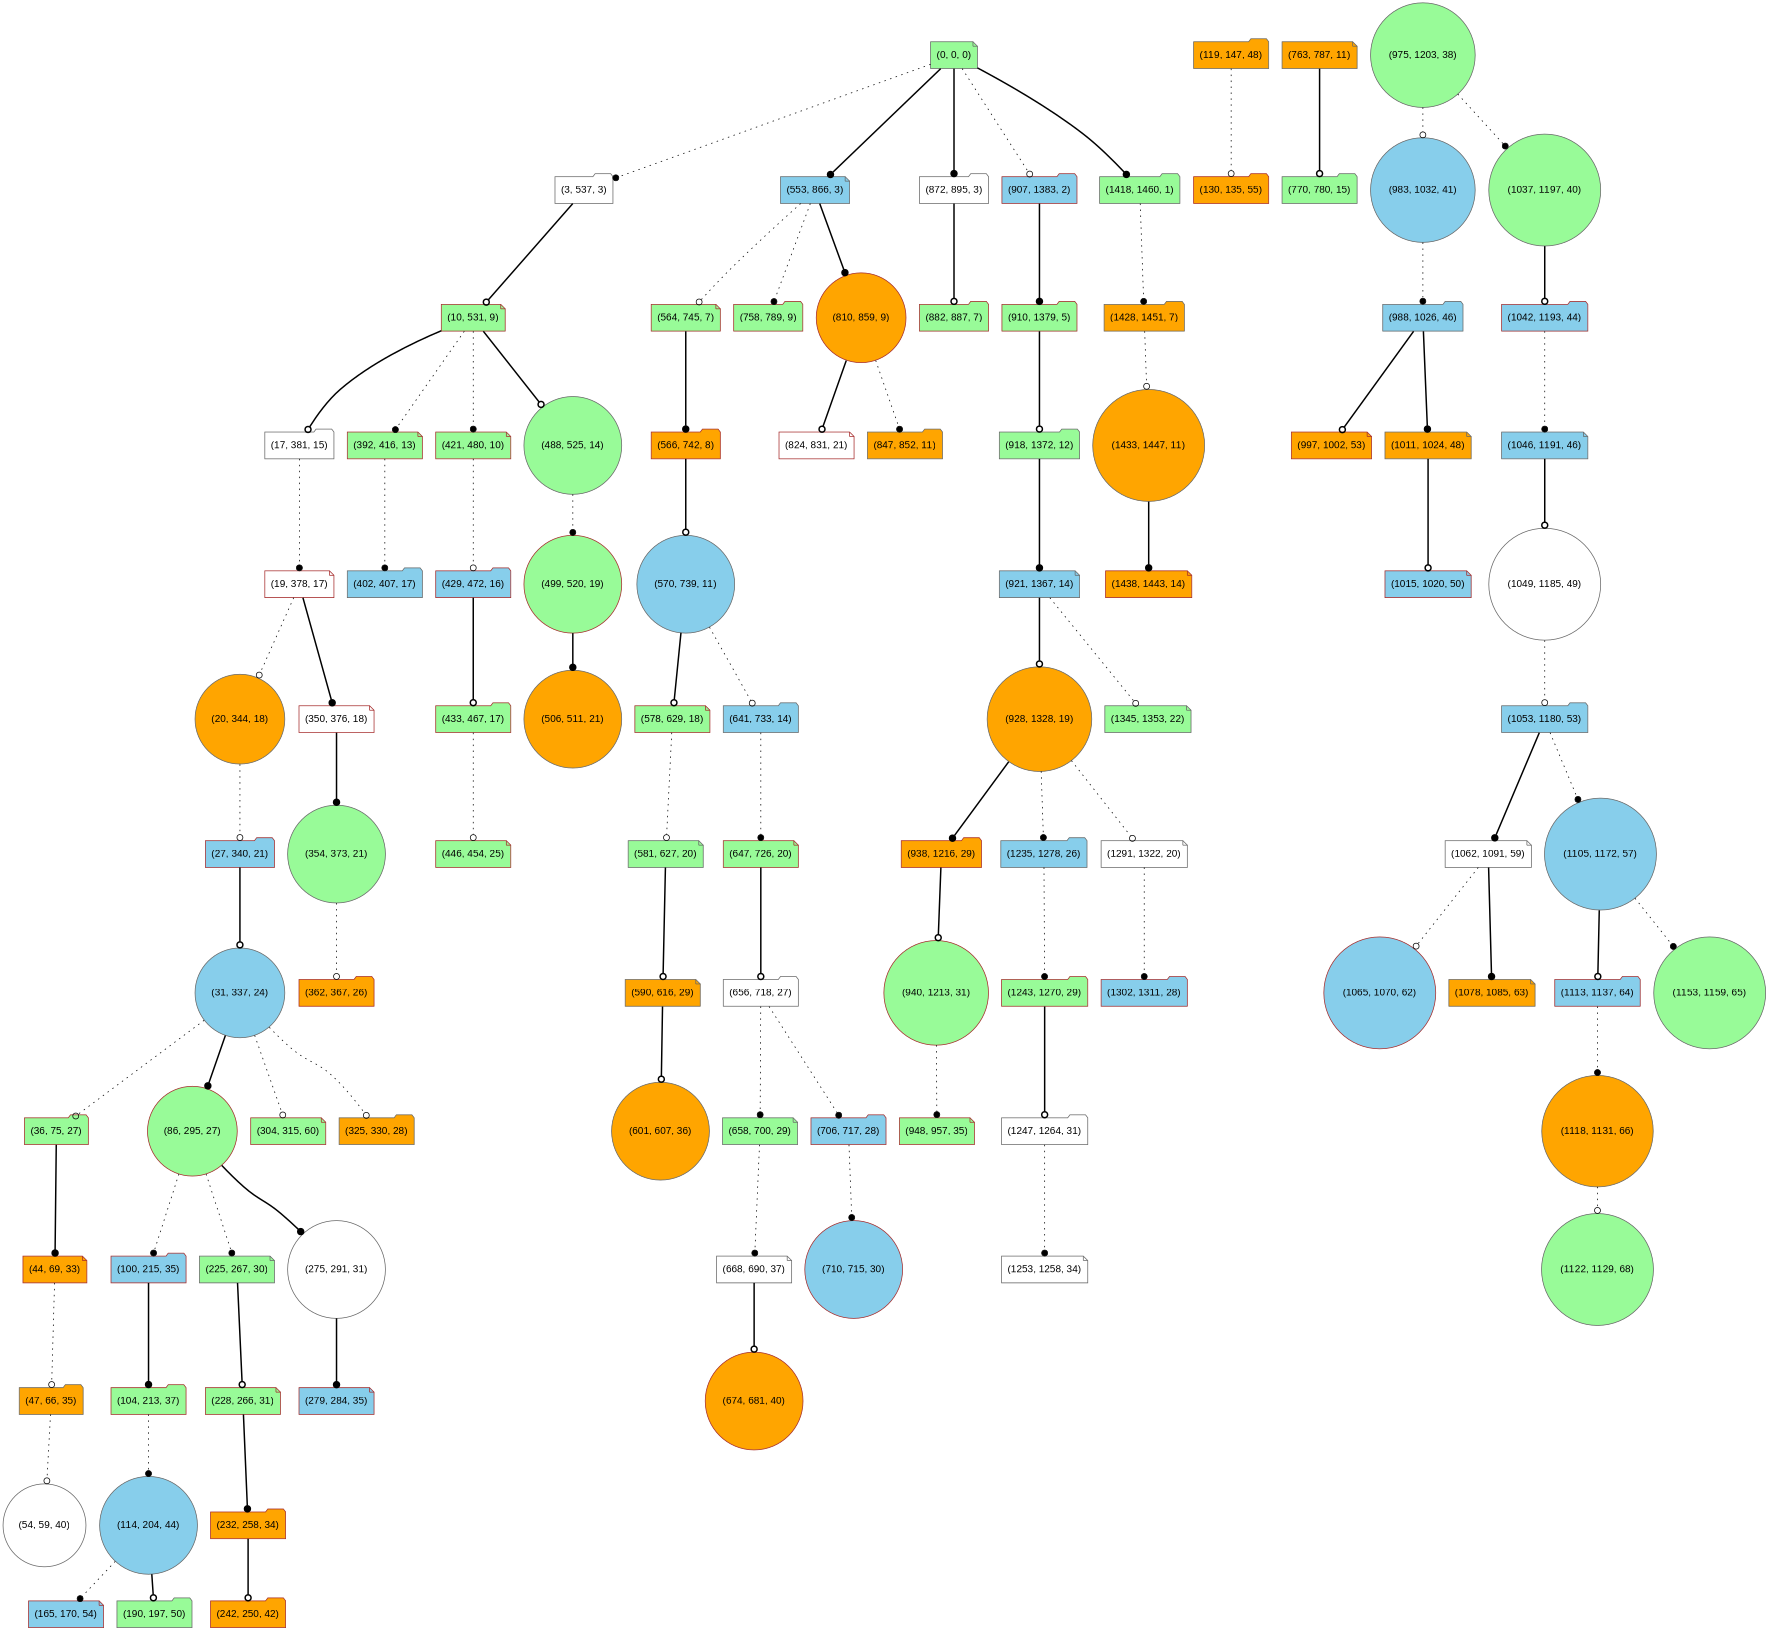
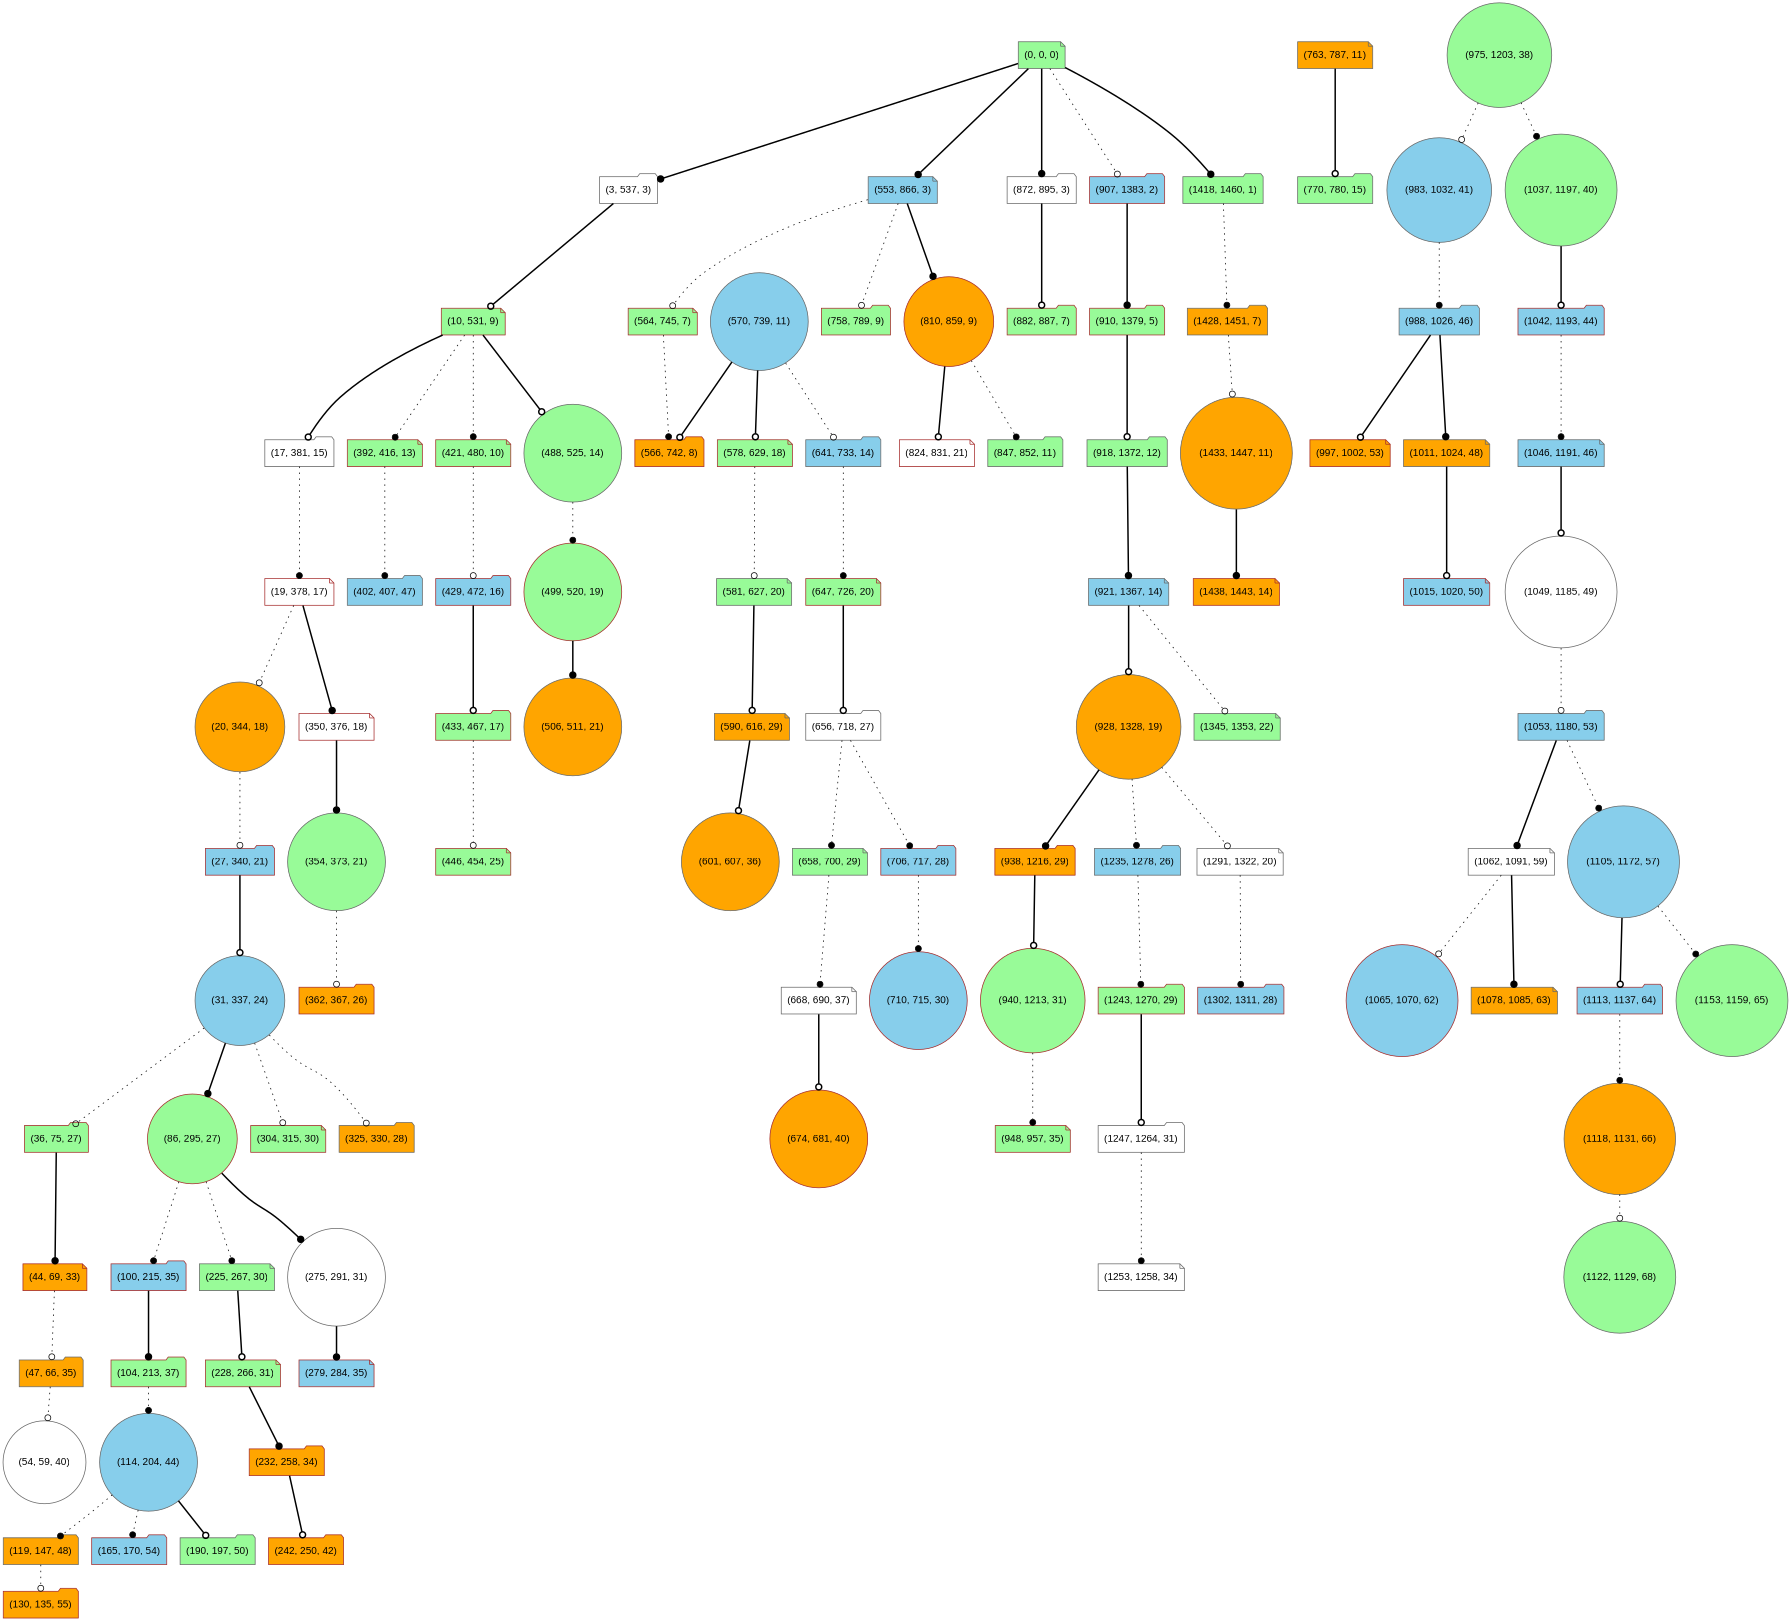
(775, 121) -> (841, 121)
(793, 251) -> (880, 253)
(686, 379) -> (666, 384)
(905, 445) -> (1025, 453)
(686, 494) -> (707, 398)
(385, 584) -> (385, 592)
(288, 1131) -> (288, 1139)
none -> (88, 1515)
(66, 1614) -> (129, 1551)
